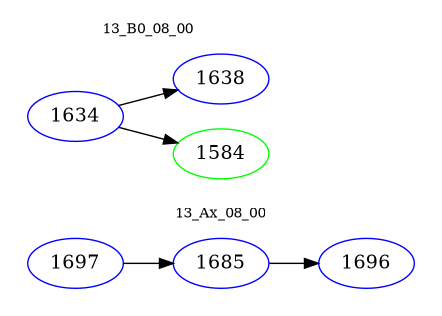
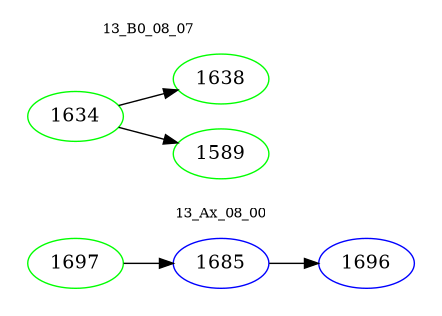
(148, 30) -> (148, 30)
(221, 79) -> (221, 79)
(76, 116) -> (76, 116)
(221, 154) -> (221, 154)
(76, 263) -> (76, 263)
